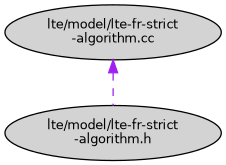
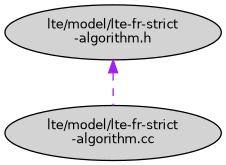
(113, 89) -> (113, 89)
